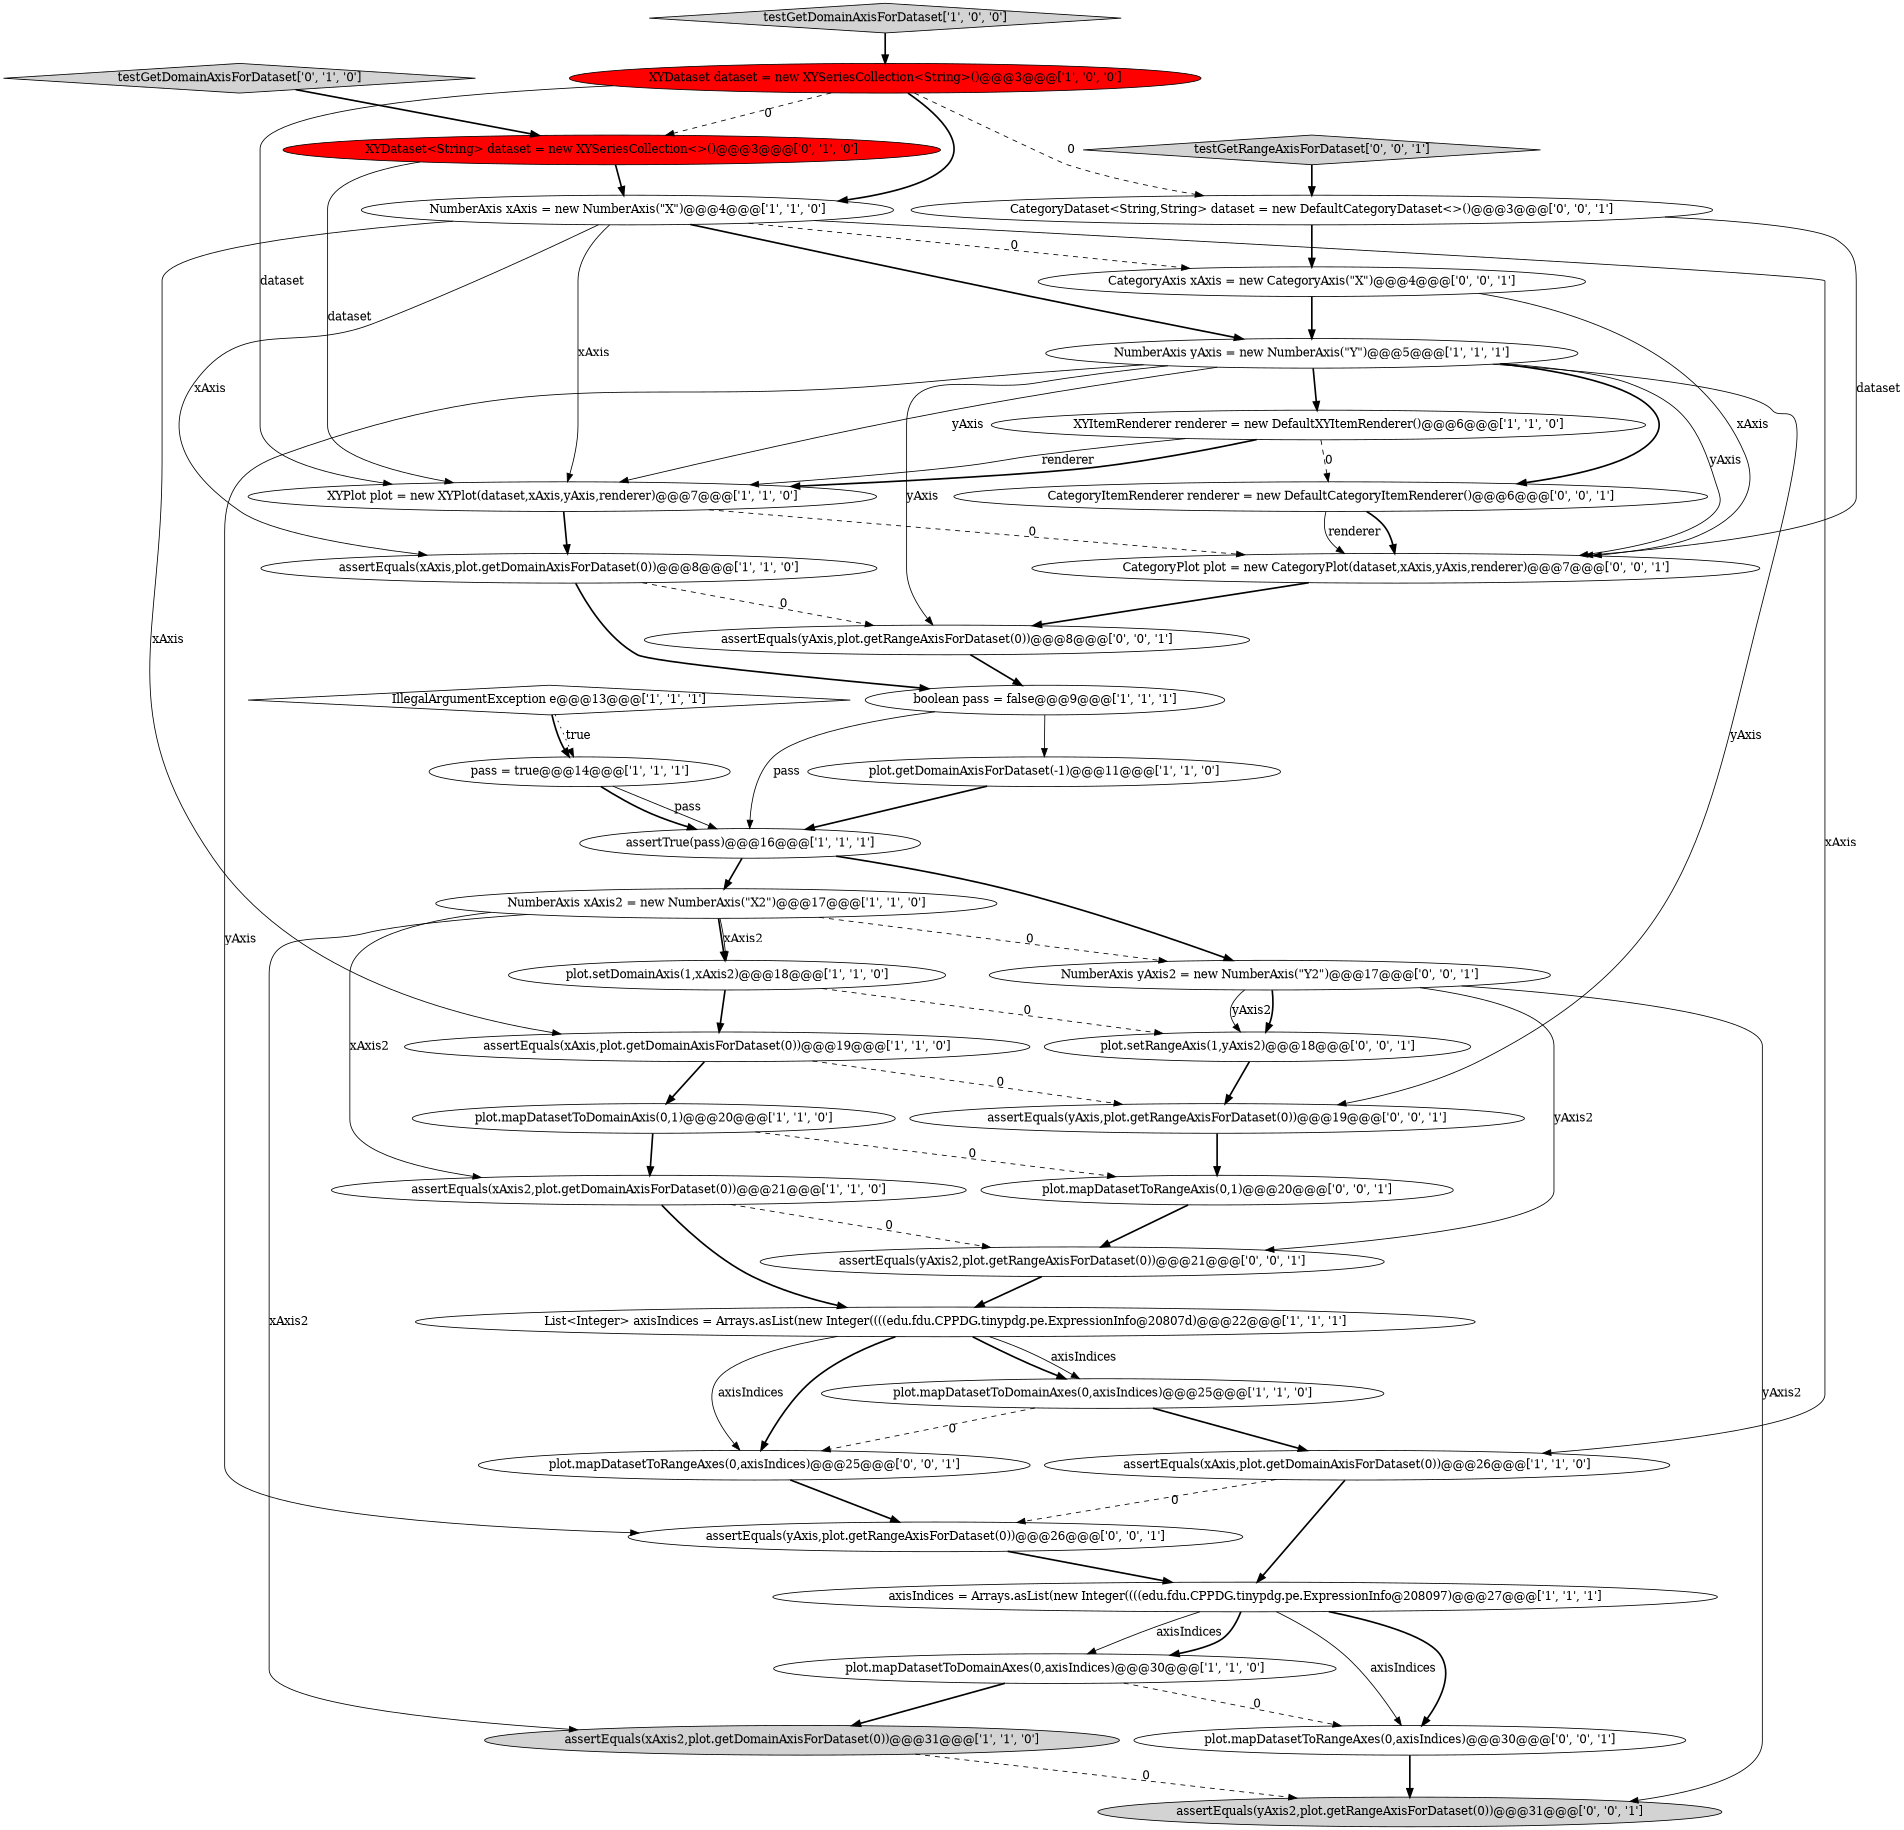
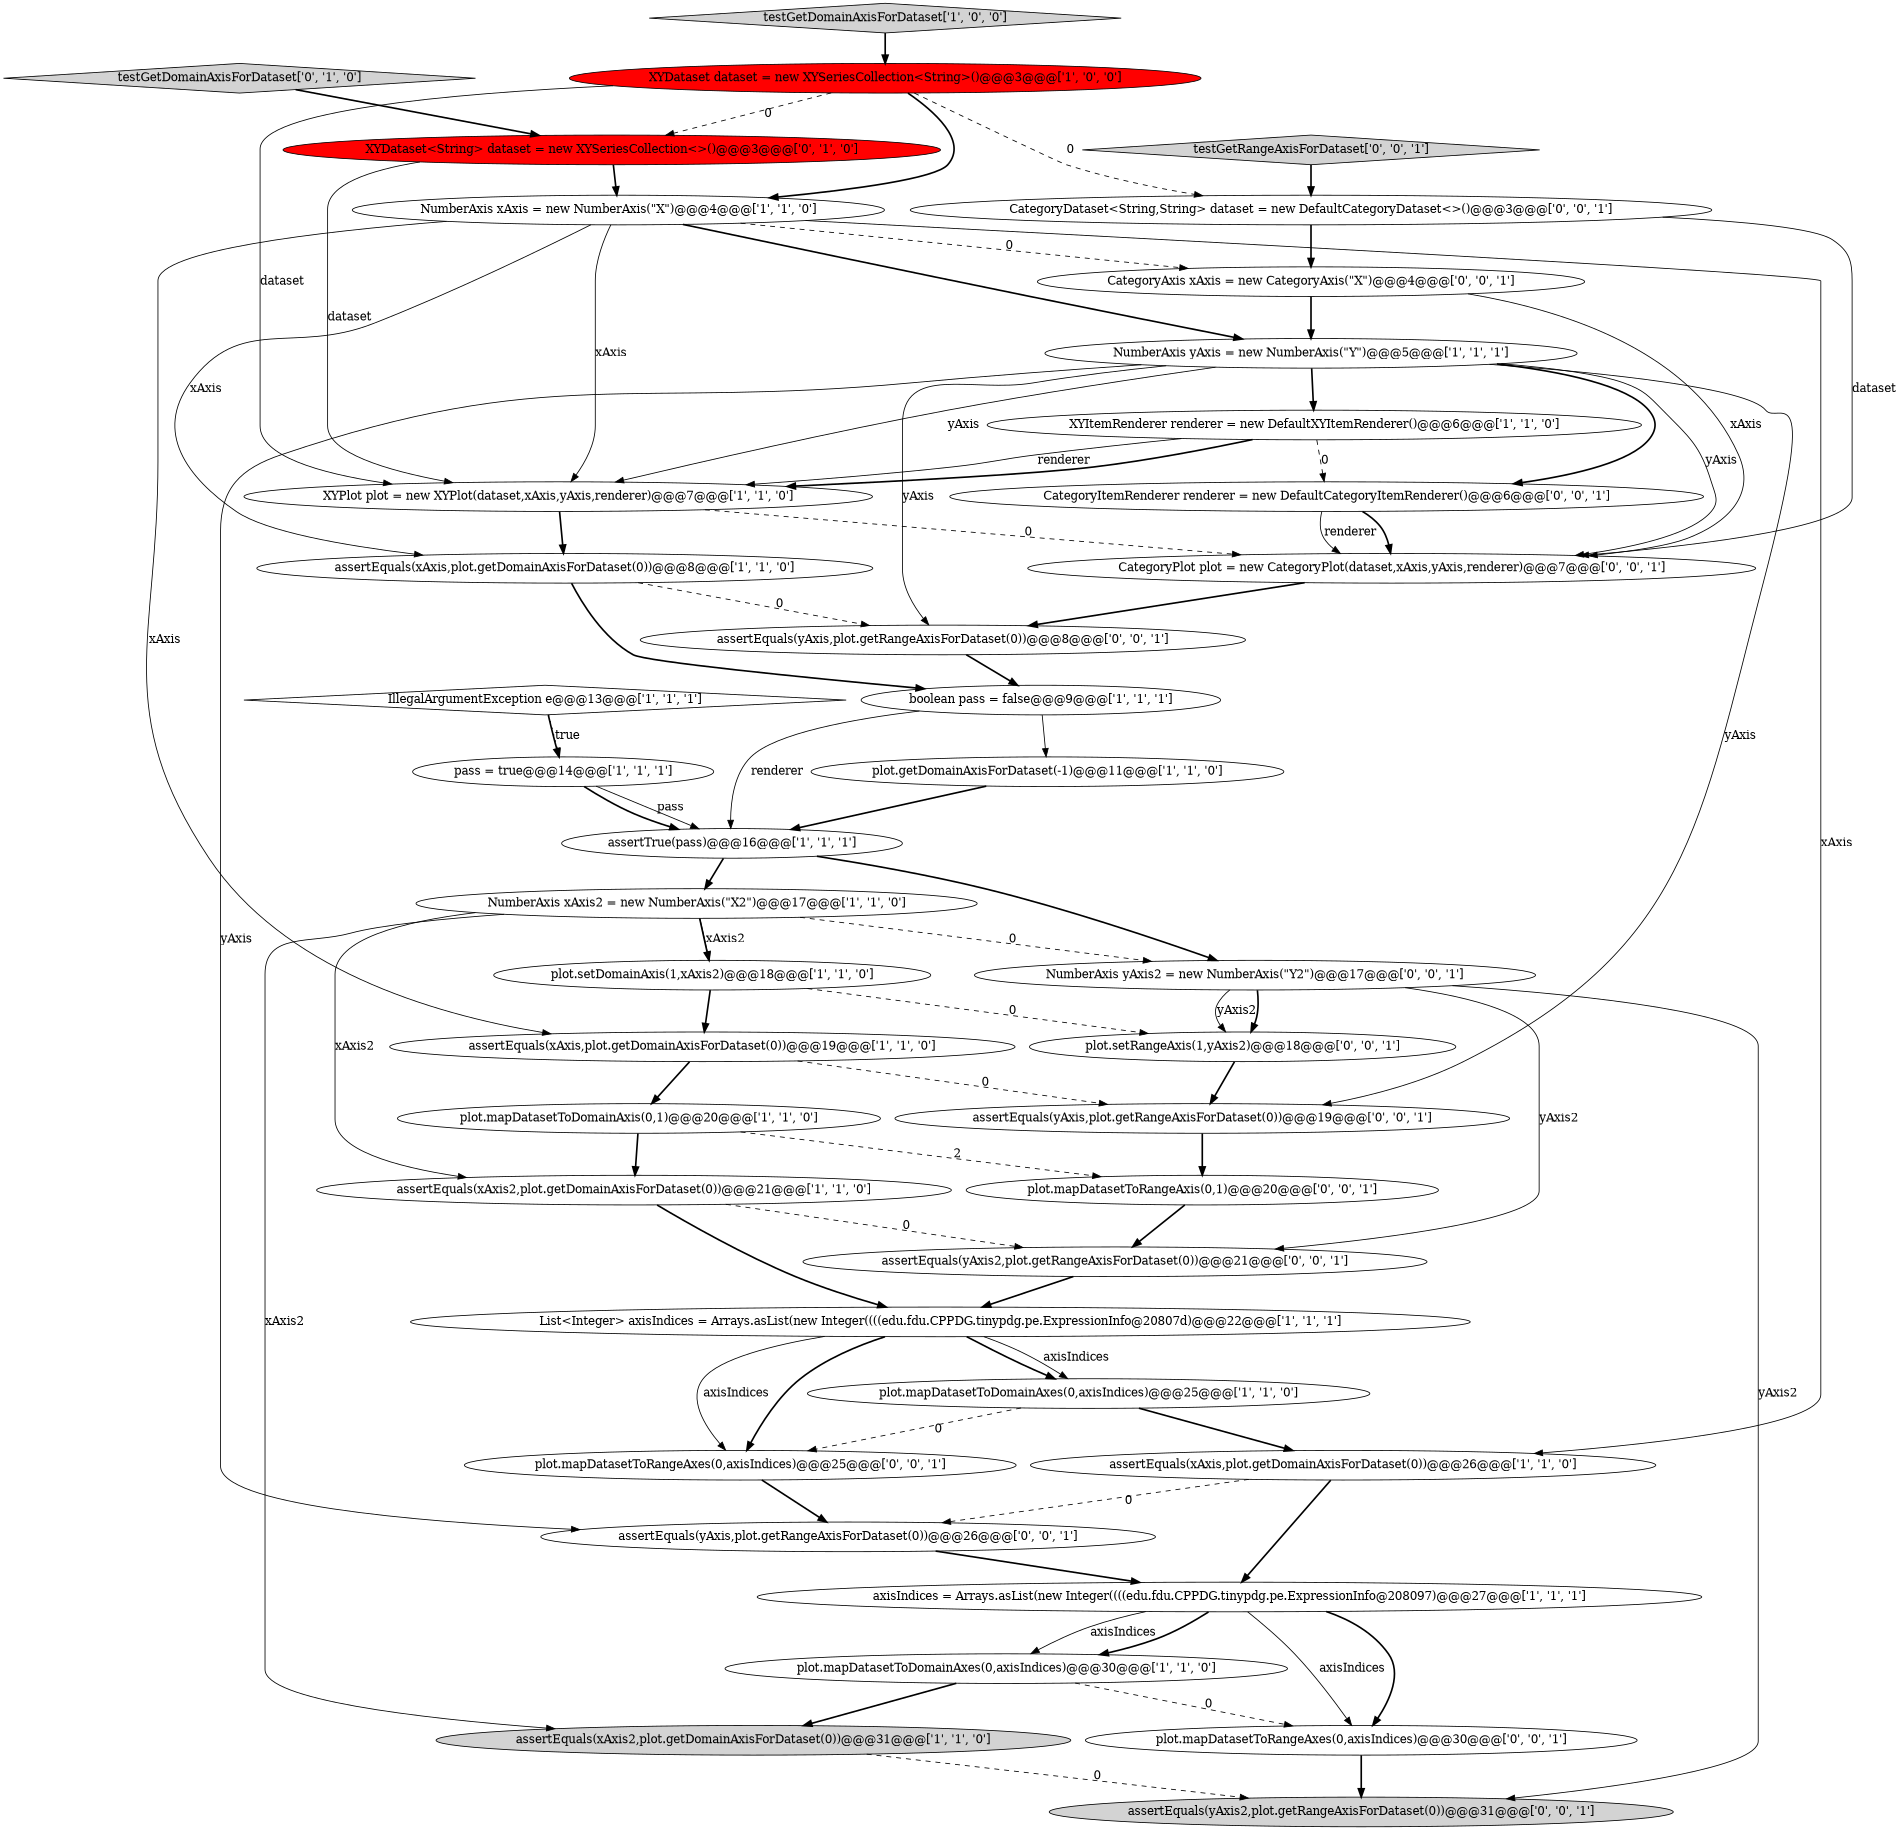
(787, 772) -> (777, 772)
(973, 1154) -> (958, 1154)
